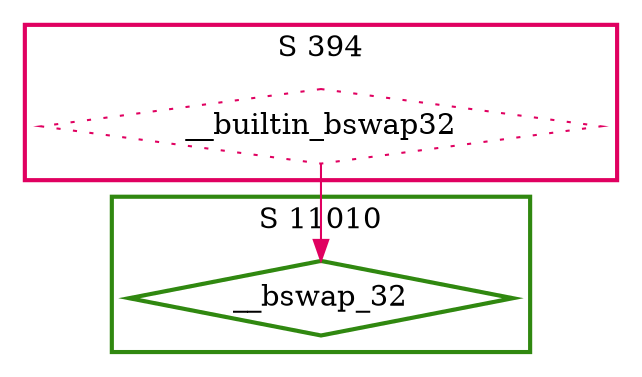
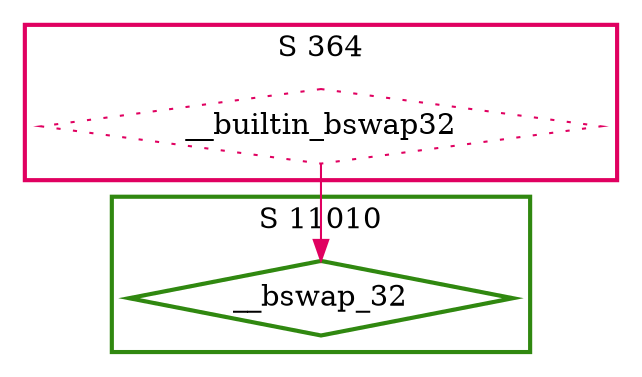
(321, 49) -> (321, 49)
